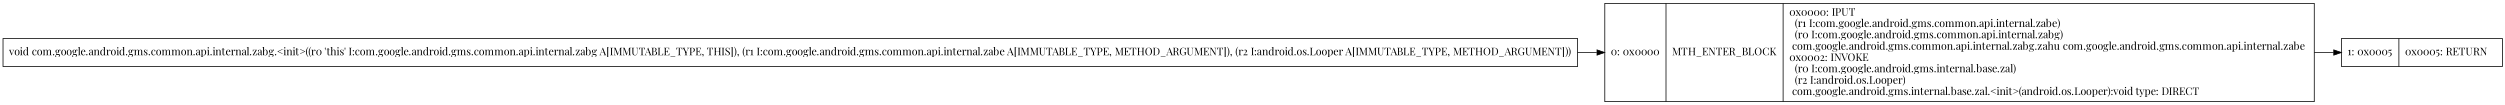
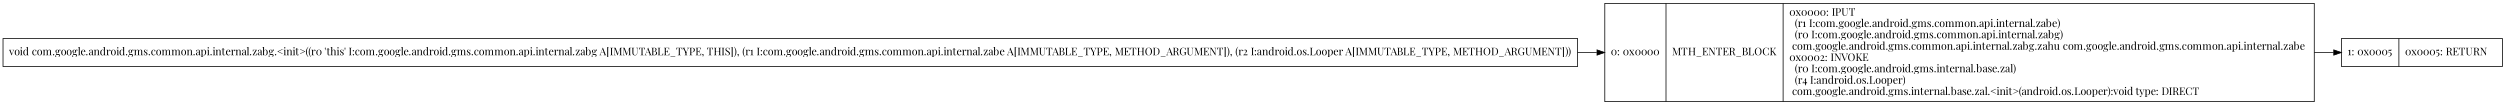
(1847, 80) -> (1847, 80)
